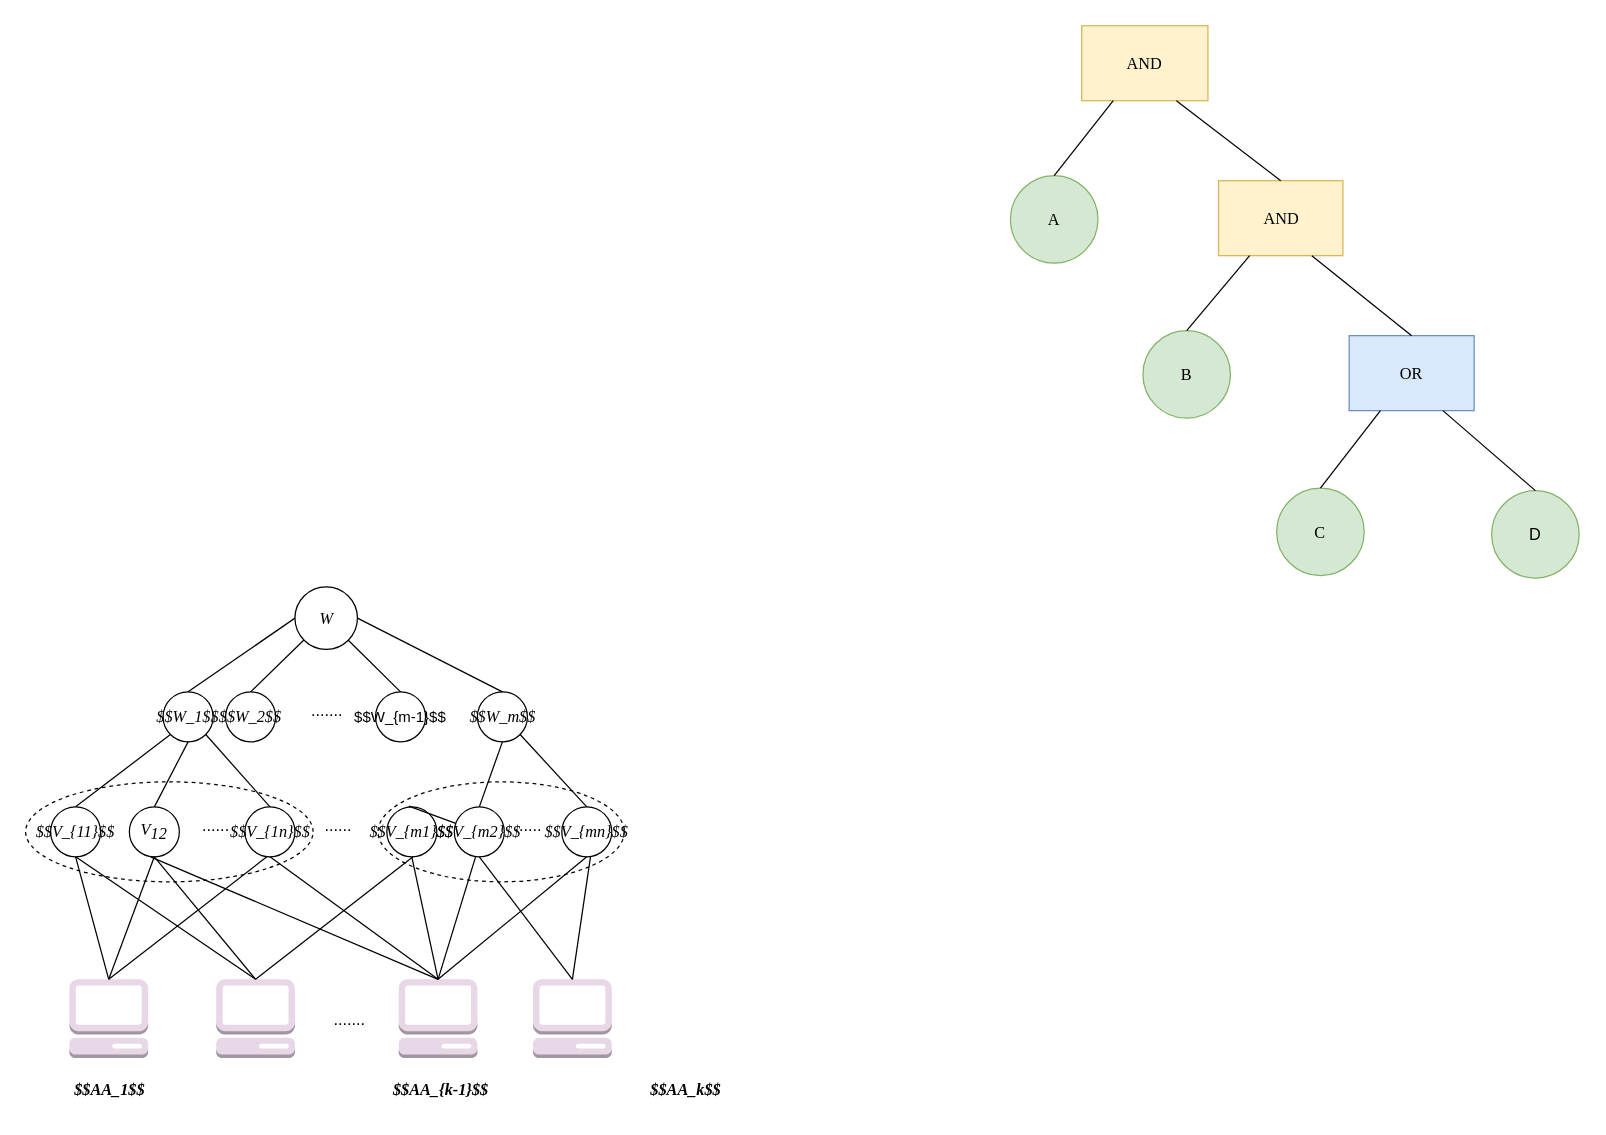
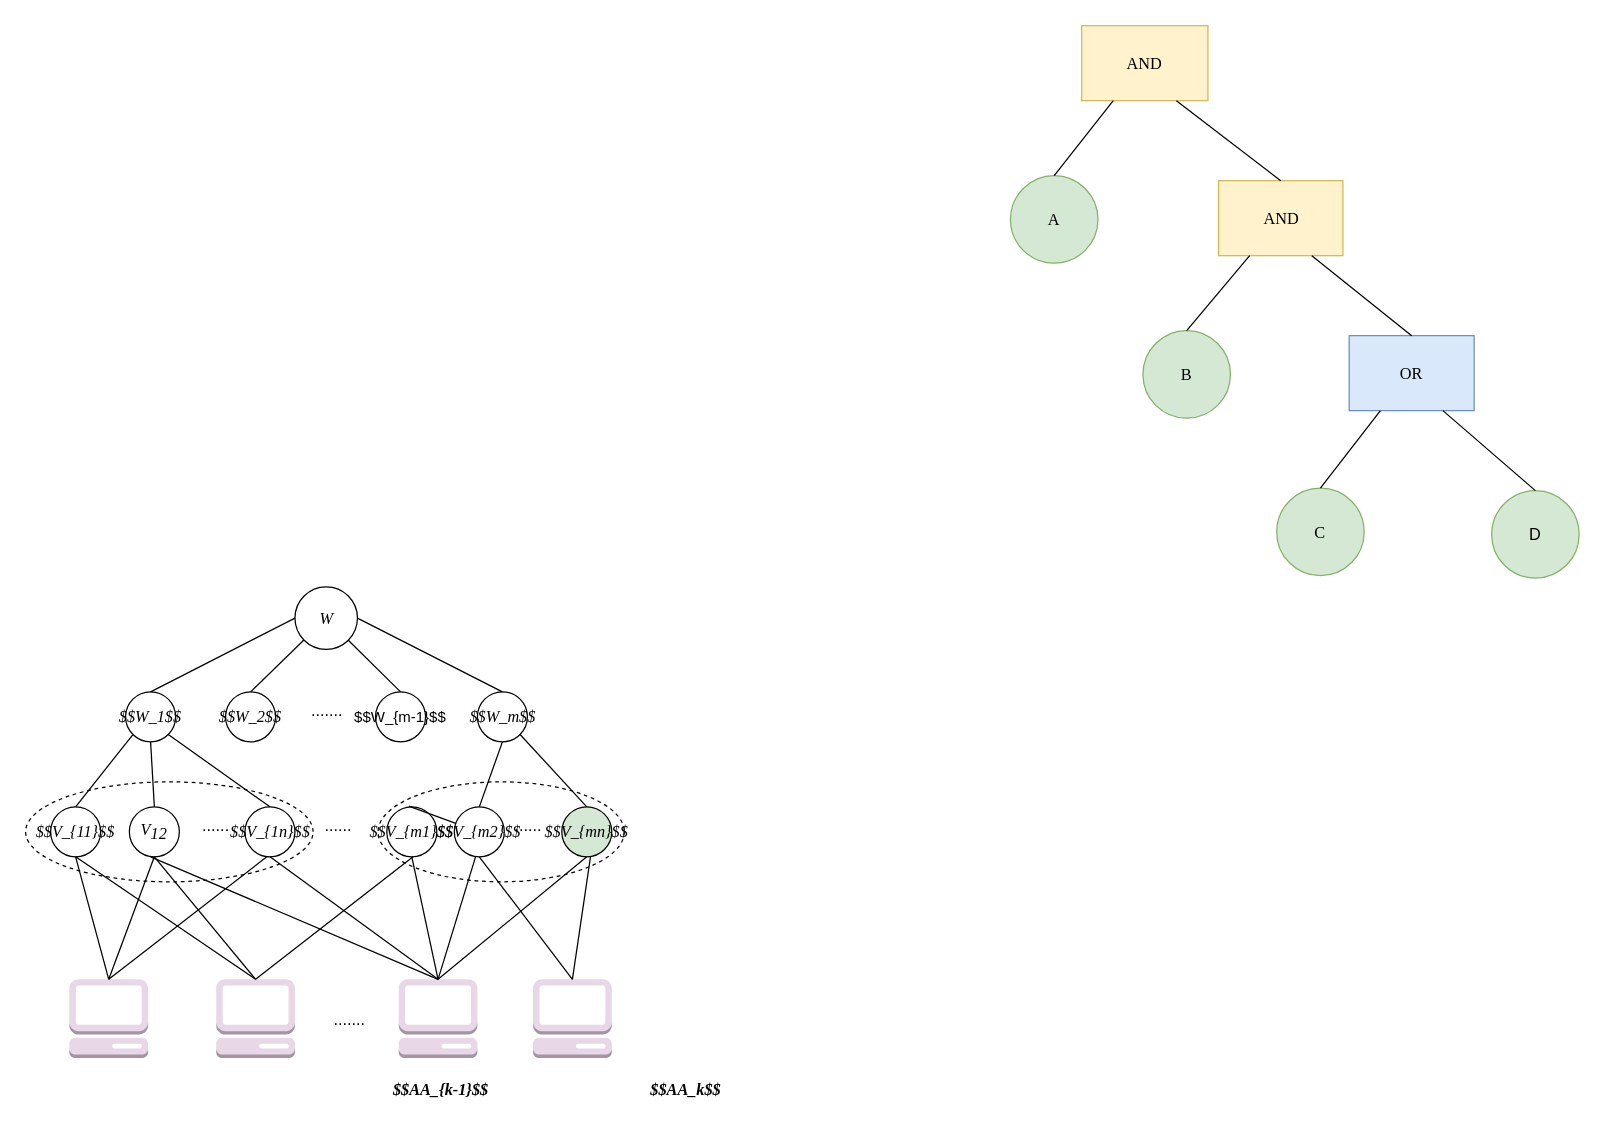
(188, 717) -> (151, 717)
(587, 832) -> (587, 832)
(109, 1089) -> none
